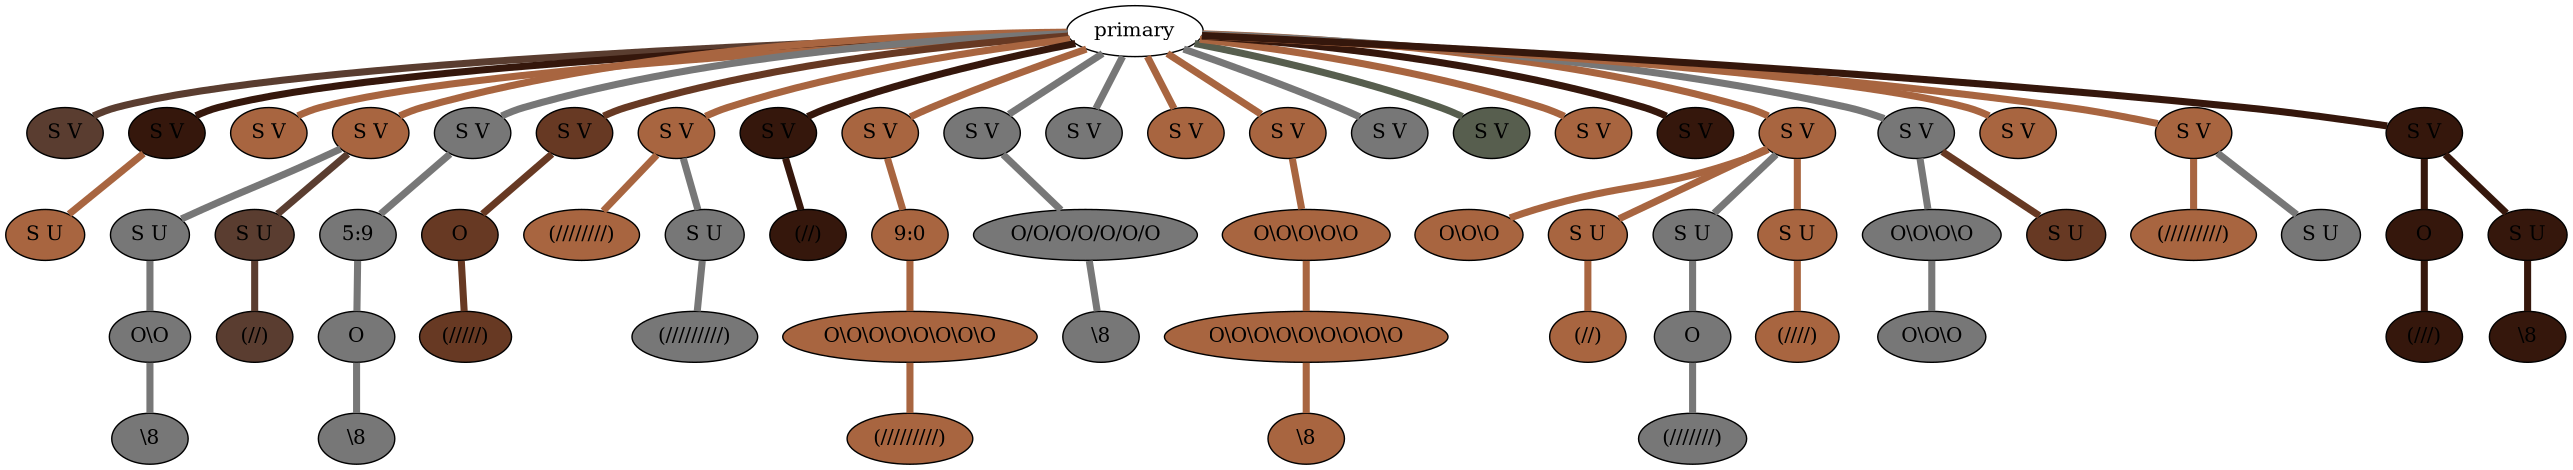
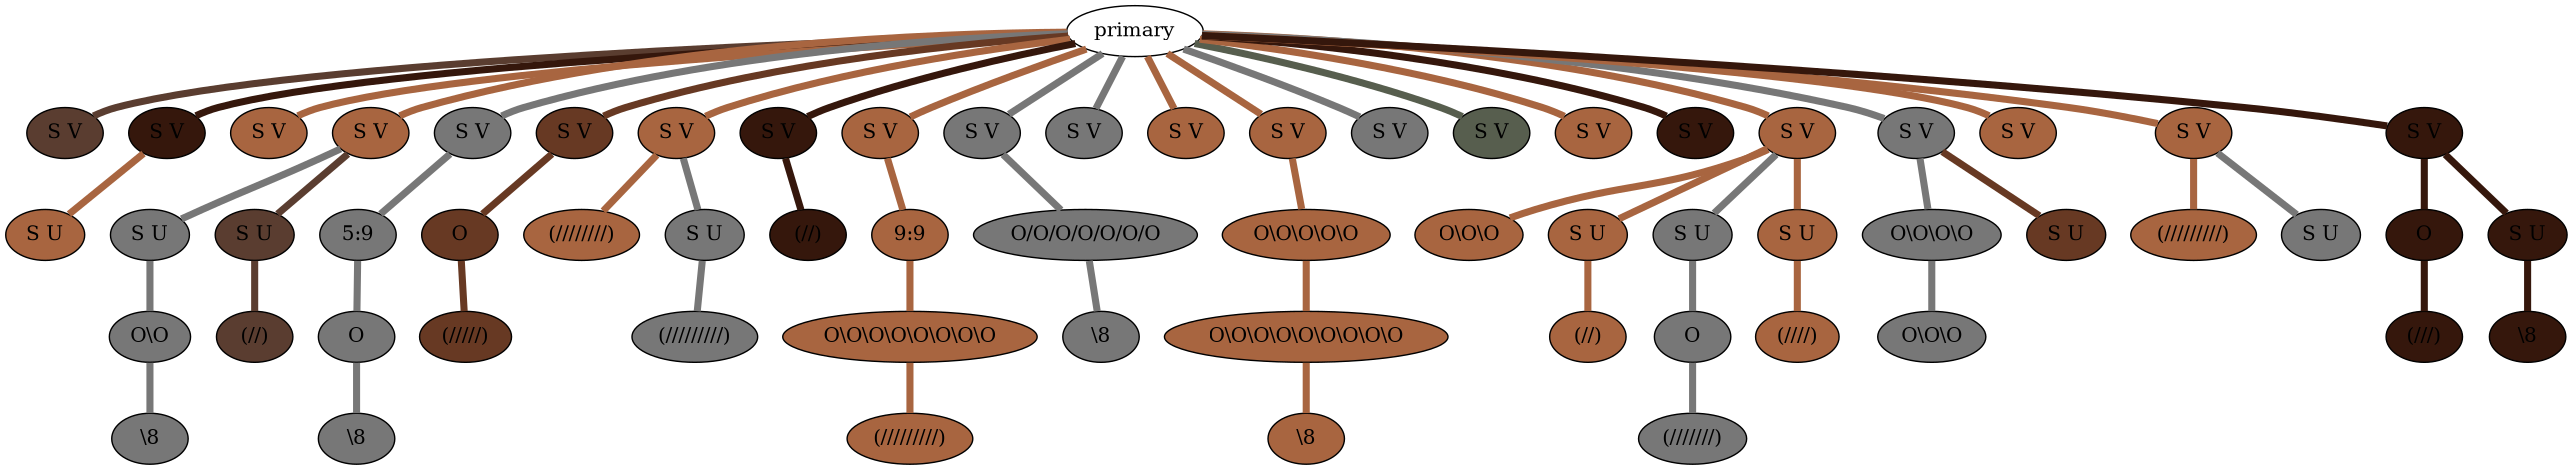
(910, 235) -> (910, 235)
